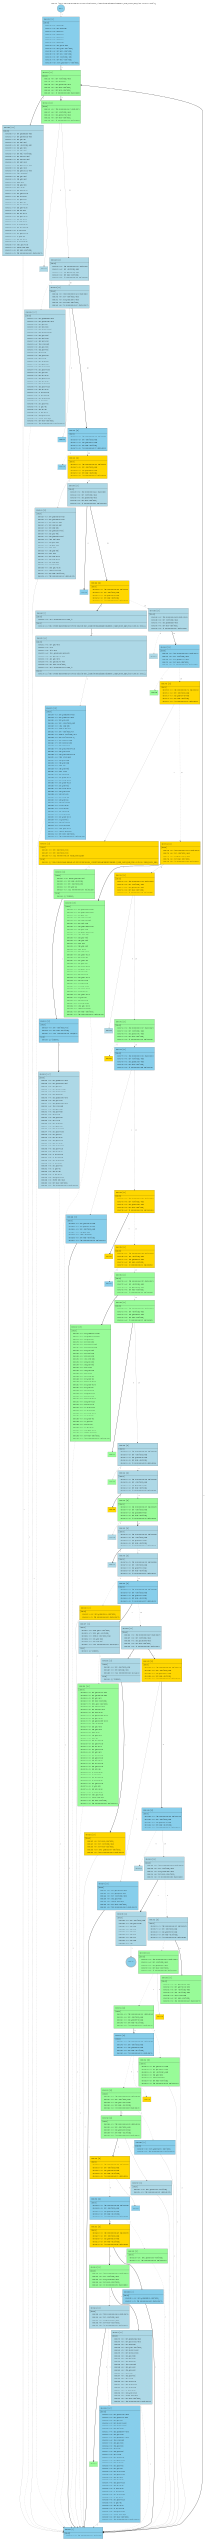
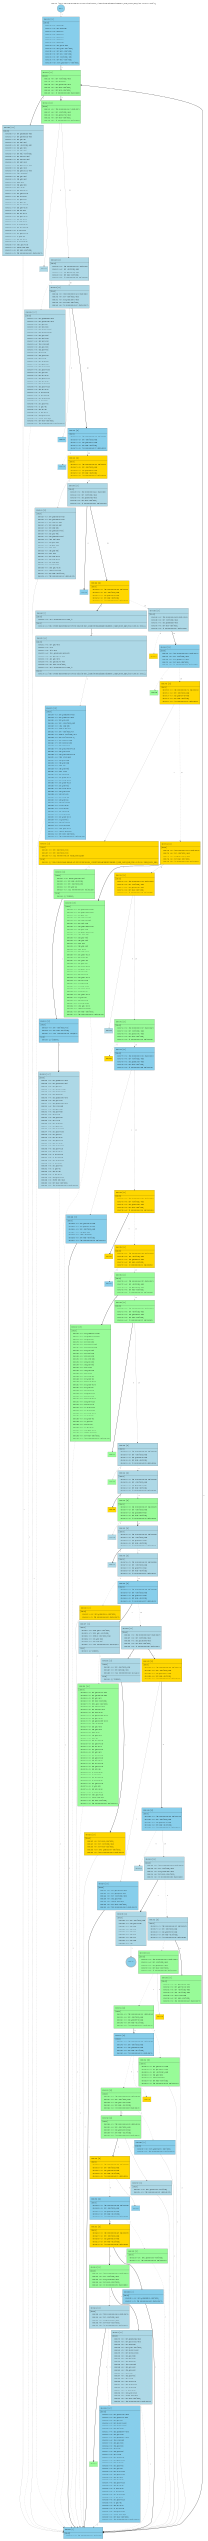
(153, 656) -> (153, 656)
